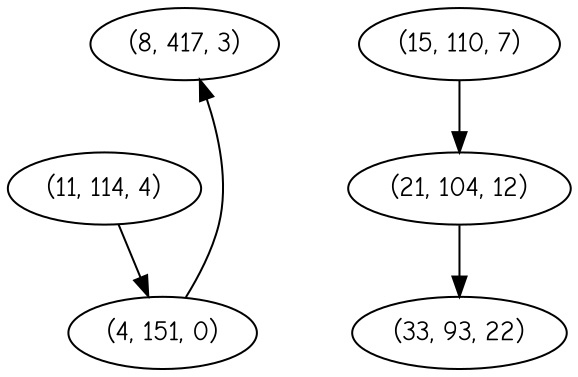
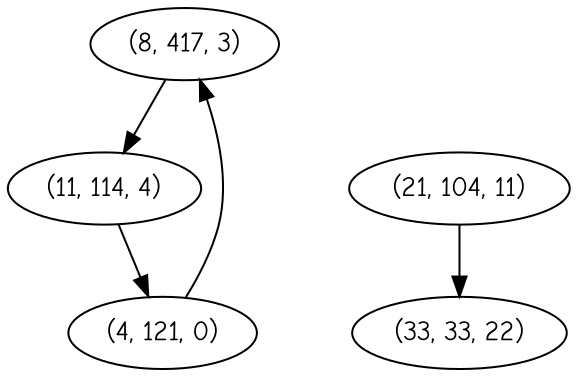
(459, 44) -> none
none -> (150, 108)
(459, 189) -> (459, 189)
(163, 333) -> (163, 333)
(459, 333) -> (459, 333)
